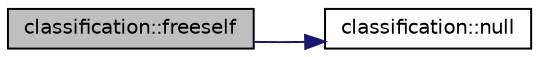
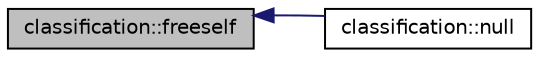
(279, 42) -> (299, 15)
